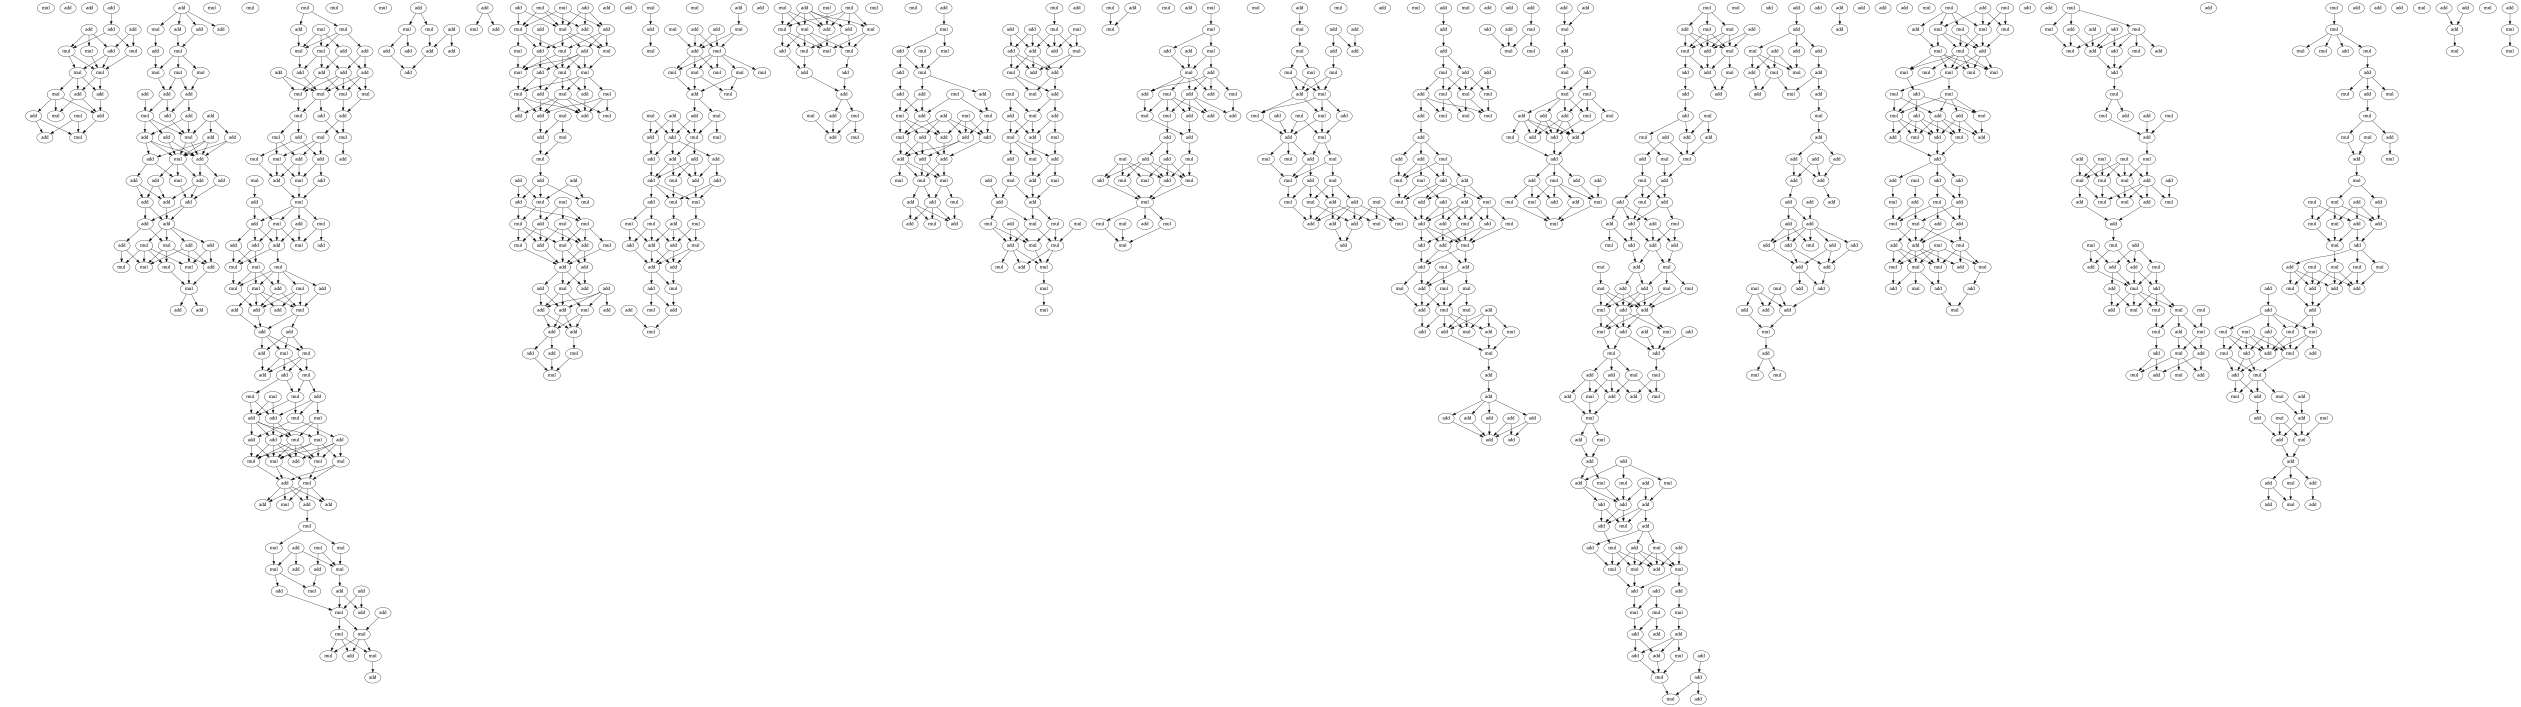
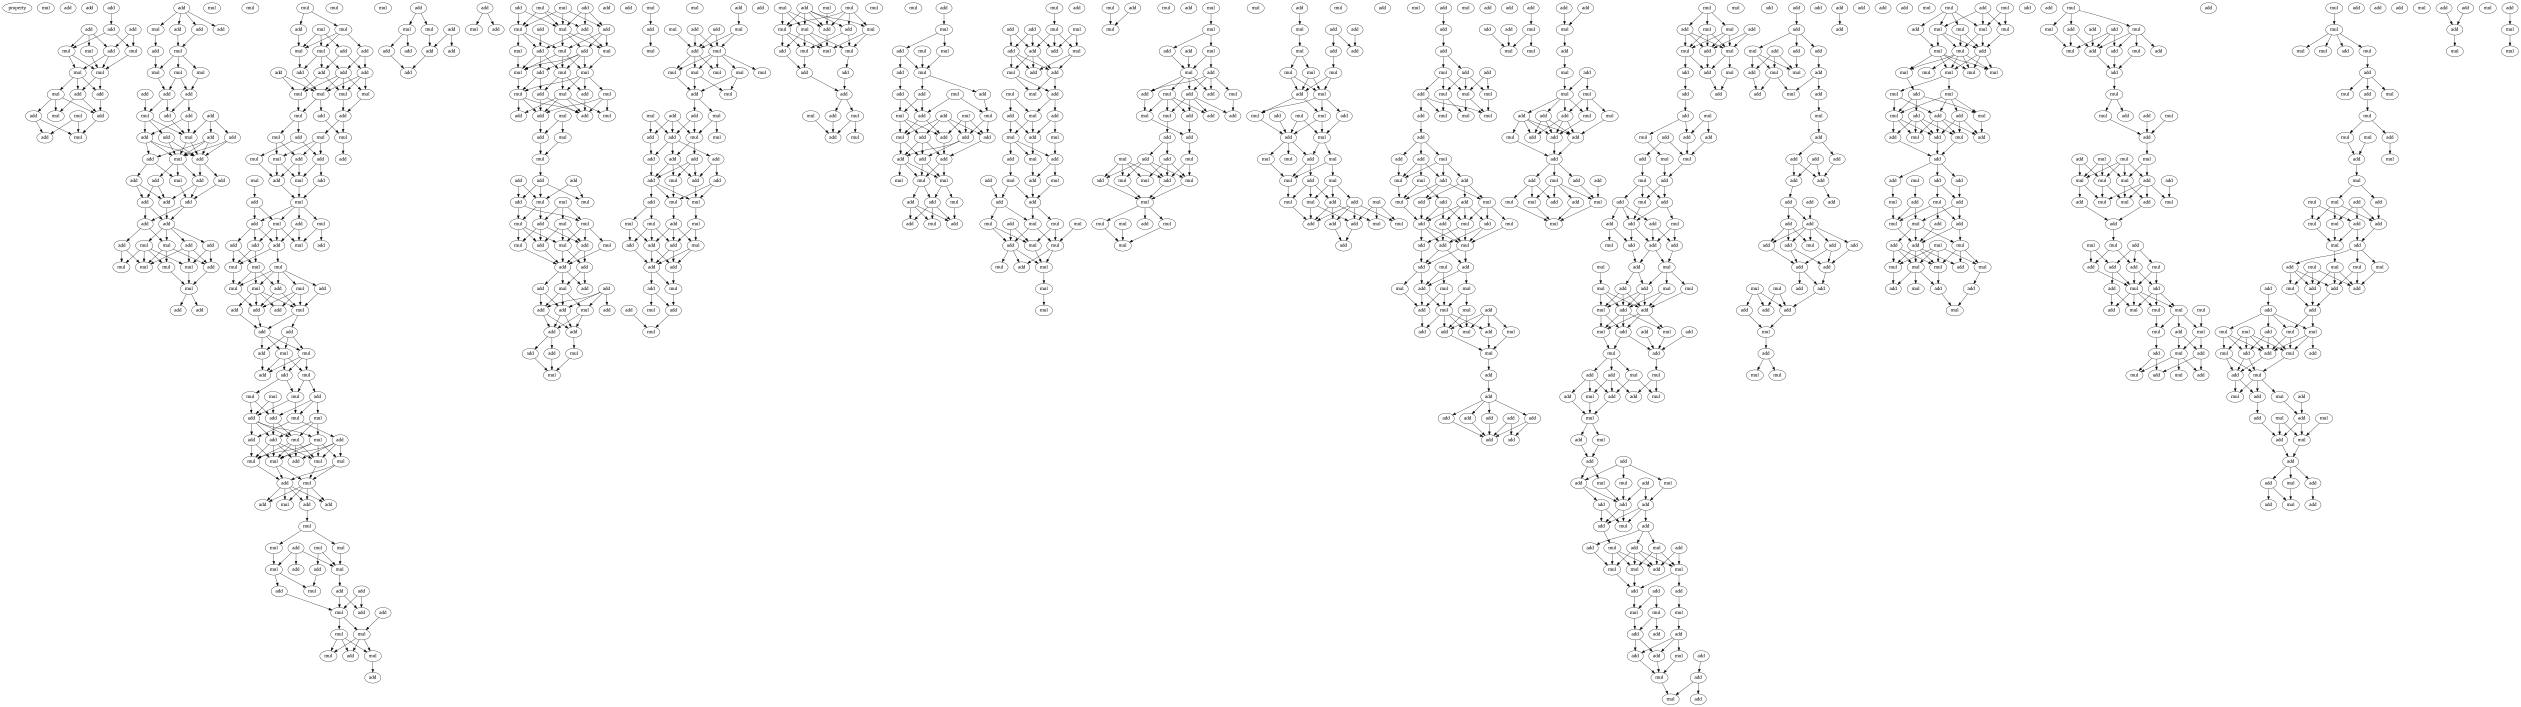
none -> (17, 8)
